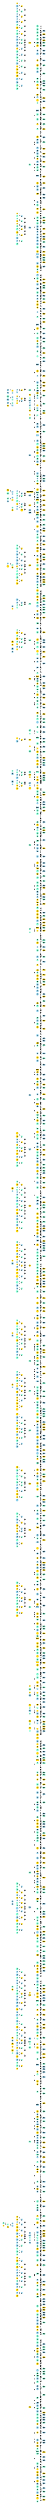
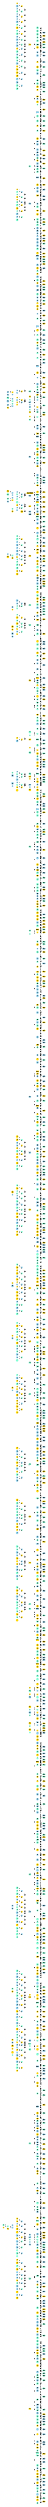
(30, 1266) -> (30, 1288)
(30, 1600) -> (30, 1604)
